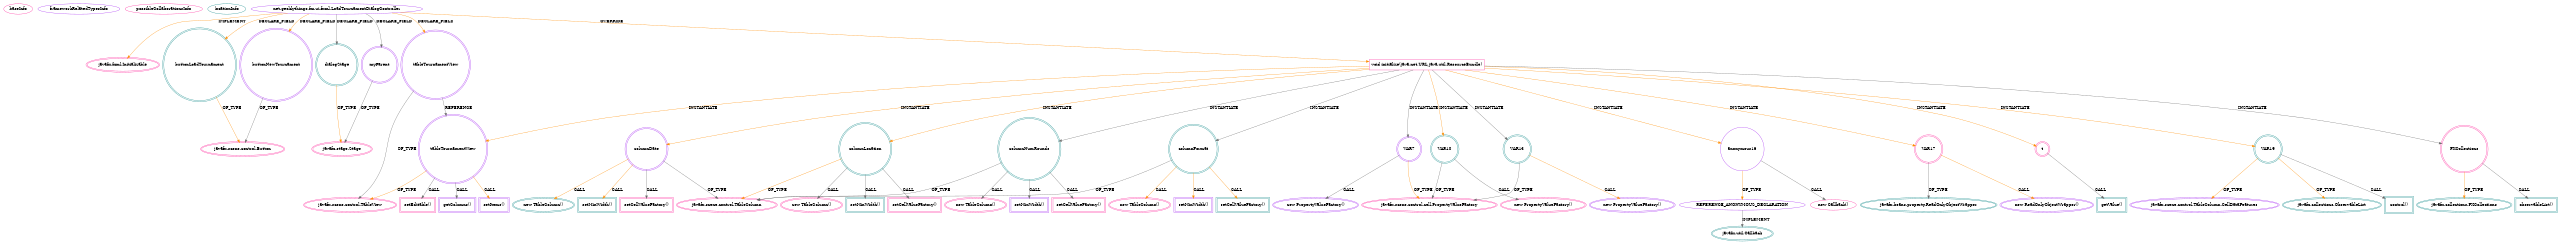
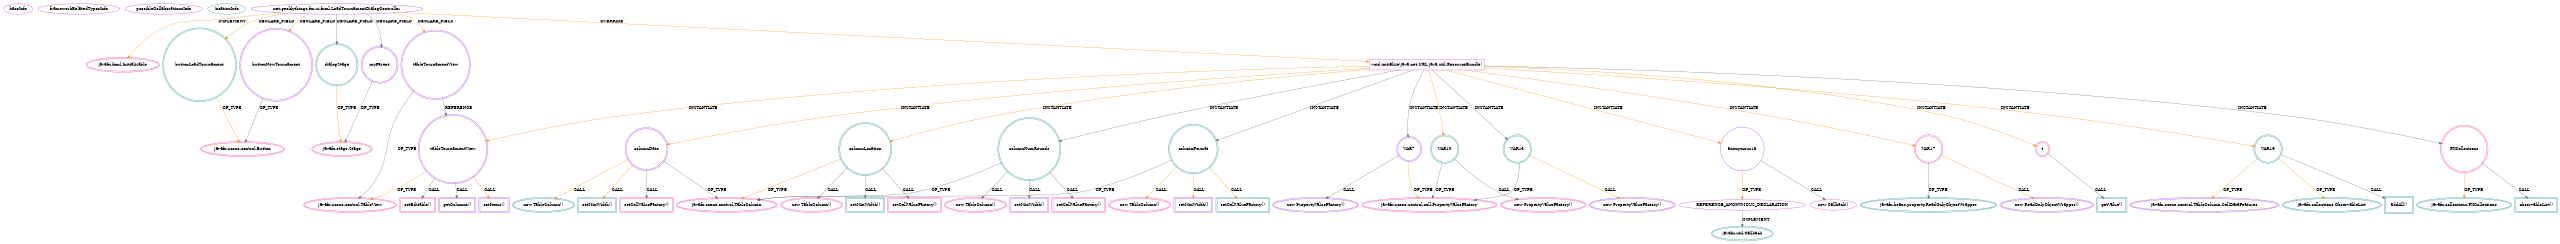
(2399, 205) -> (2399, 205)
